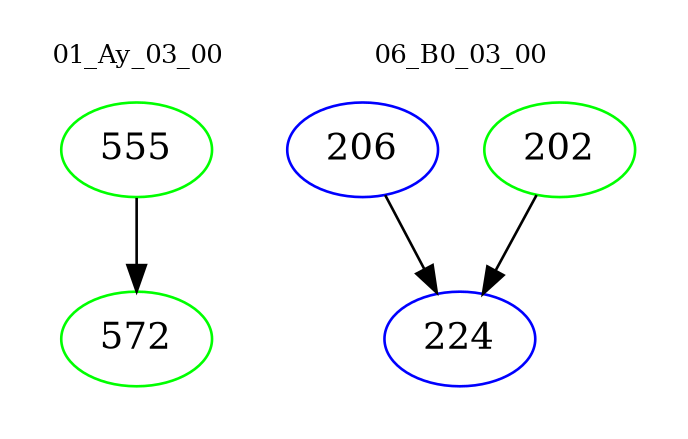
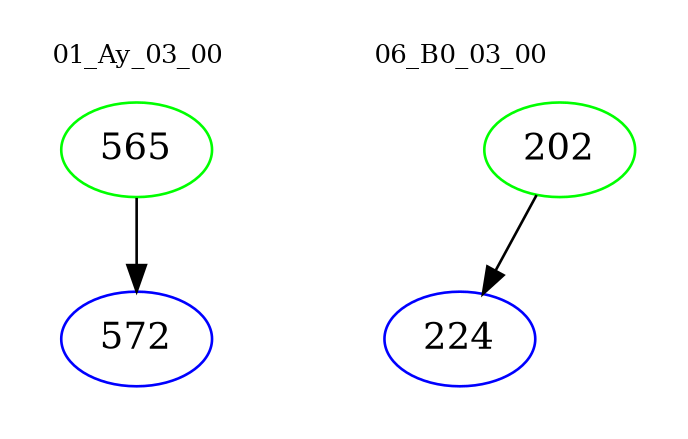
(137, 150) -> (137, 150)
(363, 150) -> none
(137, 339) -> (137, 339)
